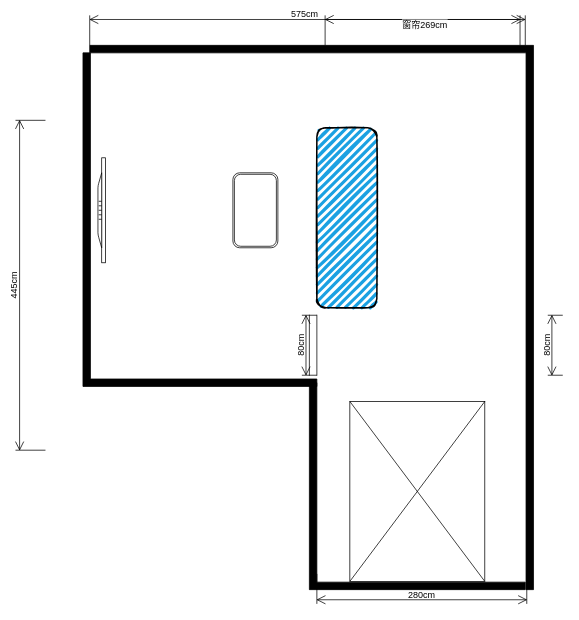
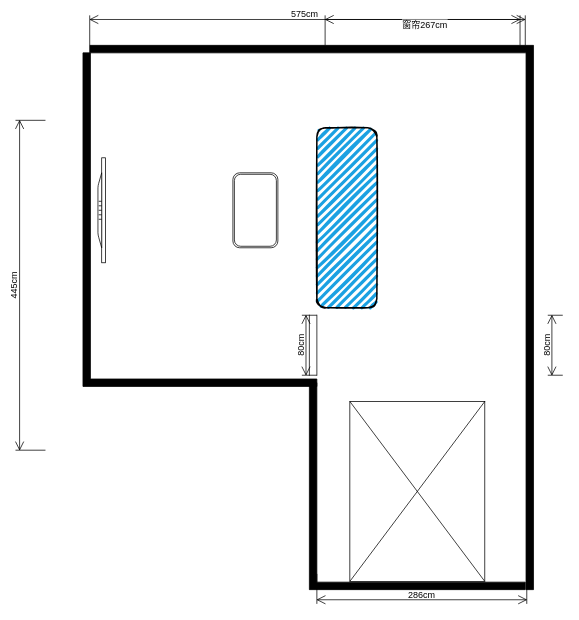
(425, 15) -> (425, 15)
(422, 594) -> (422, 594)
